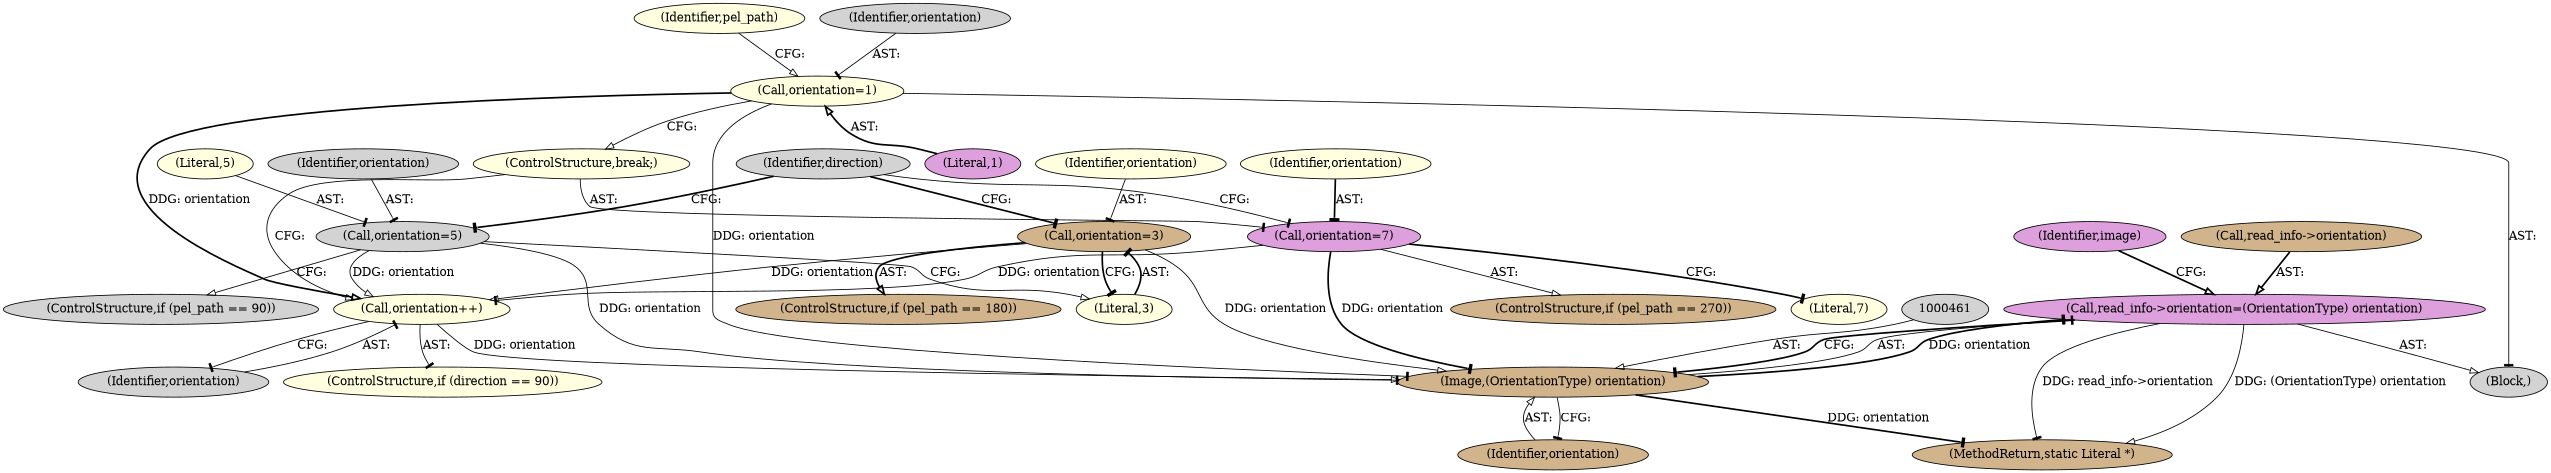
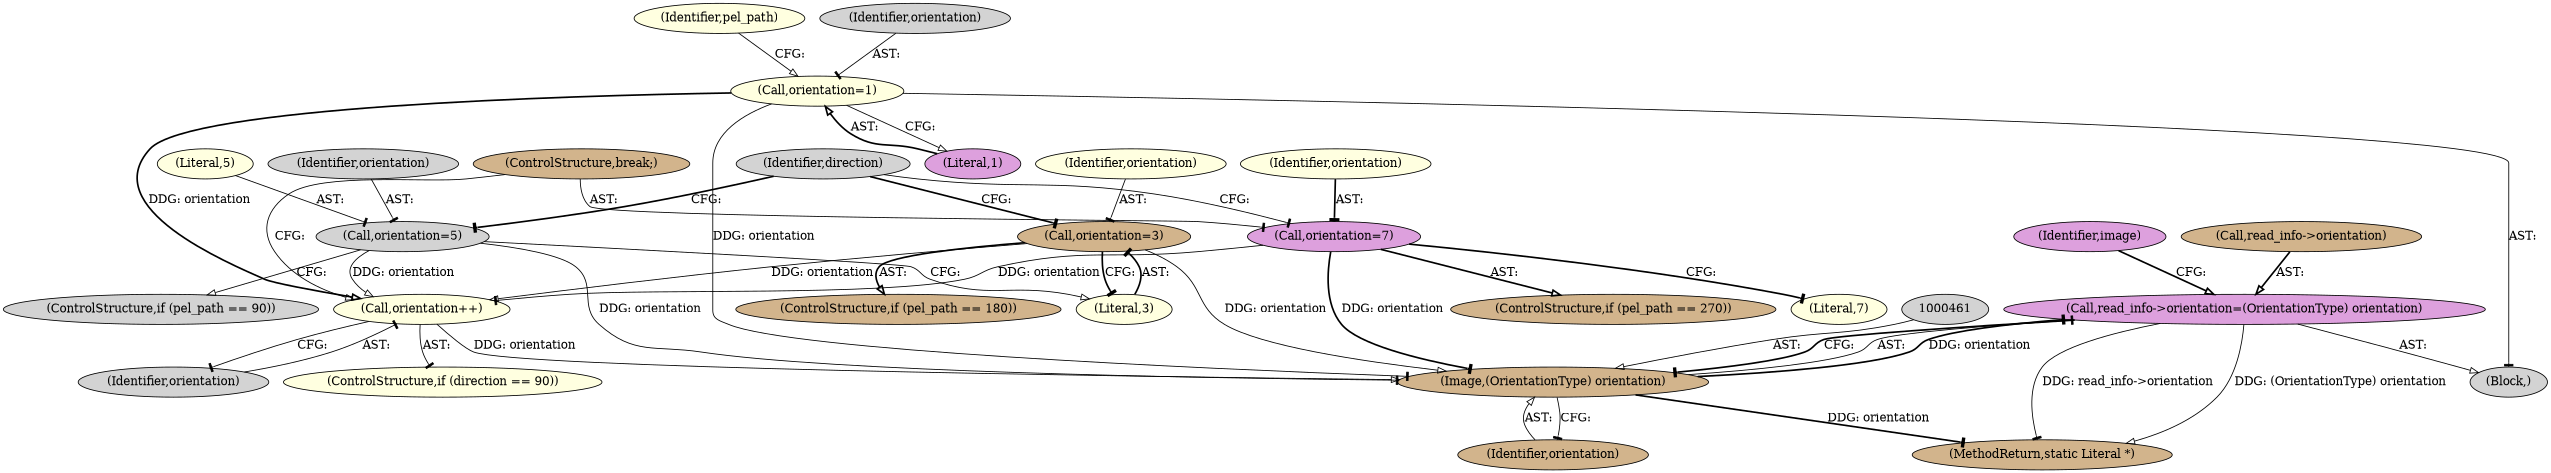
(680, 117) -> (893, 126)
(582, 164) -> (582, 164)
(1466, 271) -> (1466, 271)
